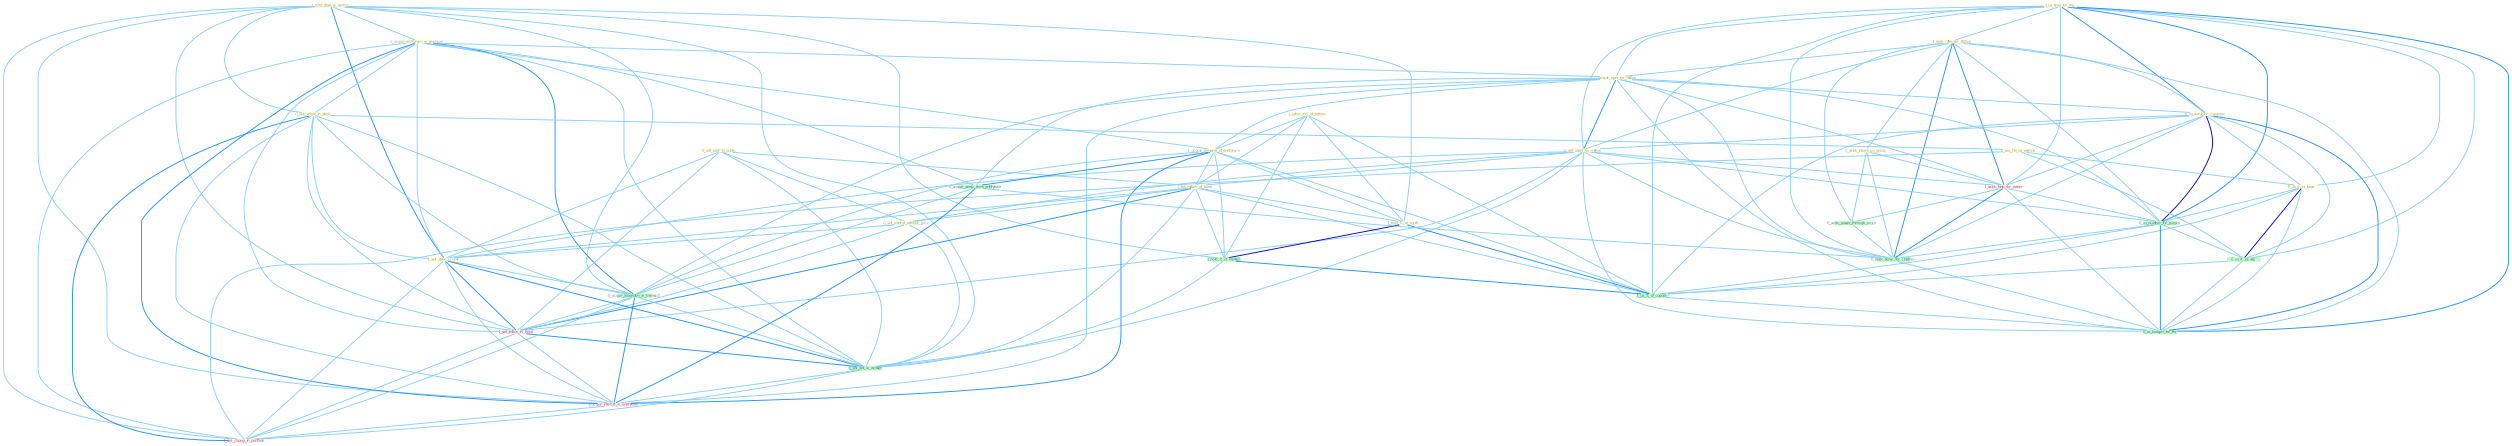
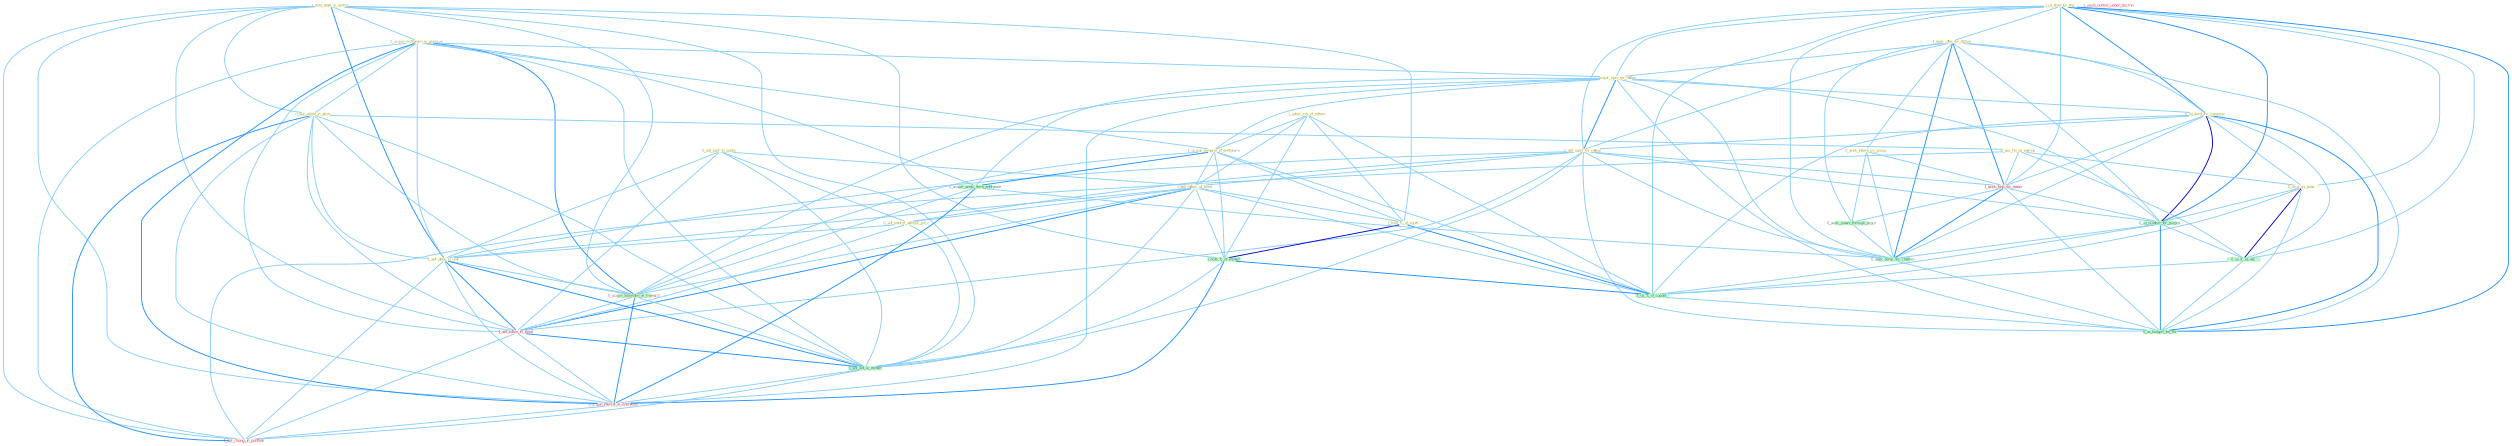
none -> (2110, 5)
(1812, 127) -> (2012, 169)
(635, 296) -> (635, 296)
(451, 369) -> (888, 246)
(1004, 387) -> (955, 392)
